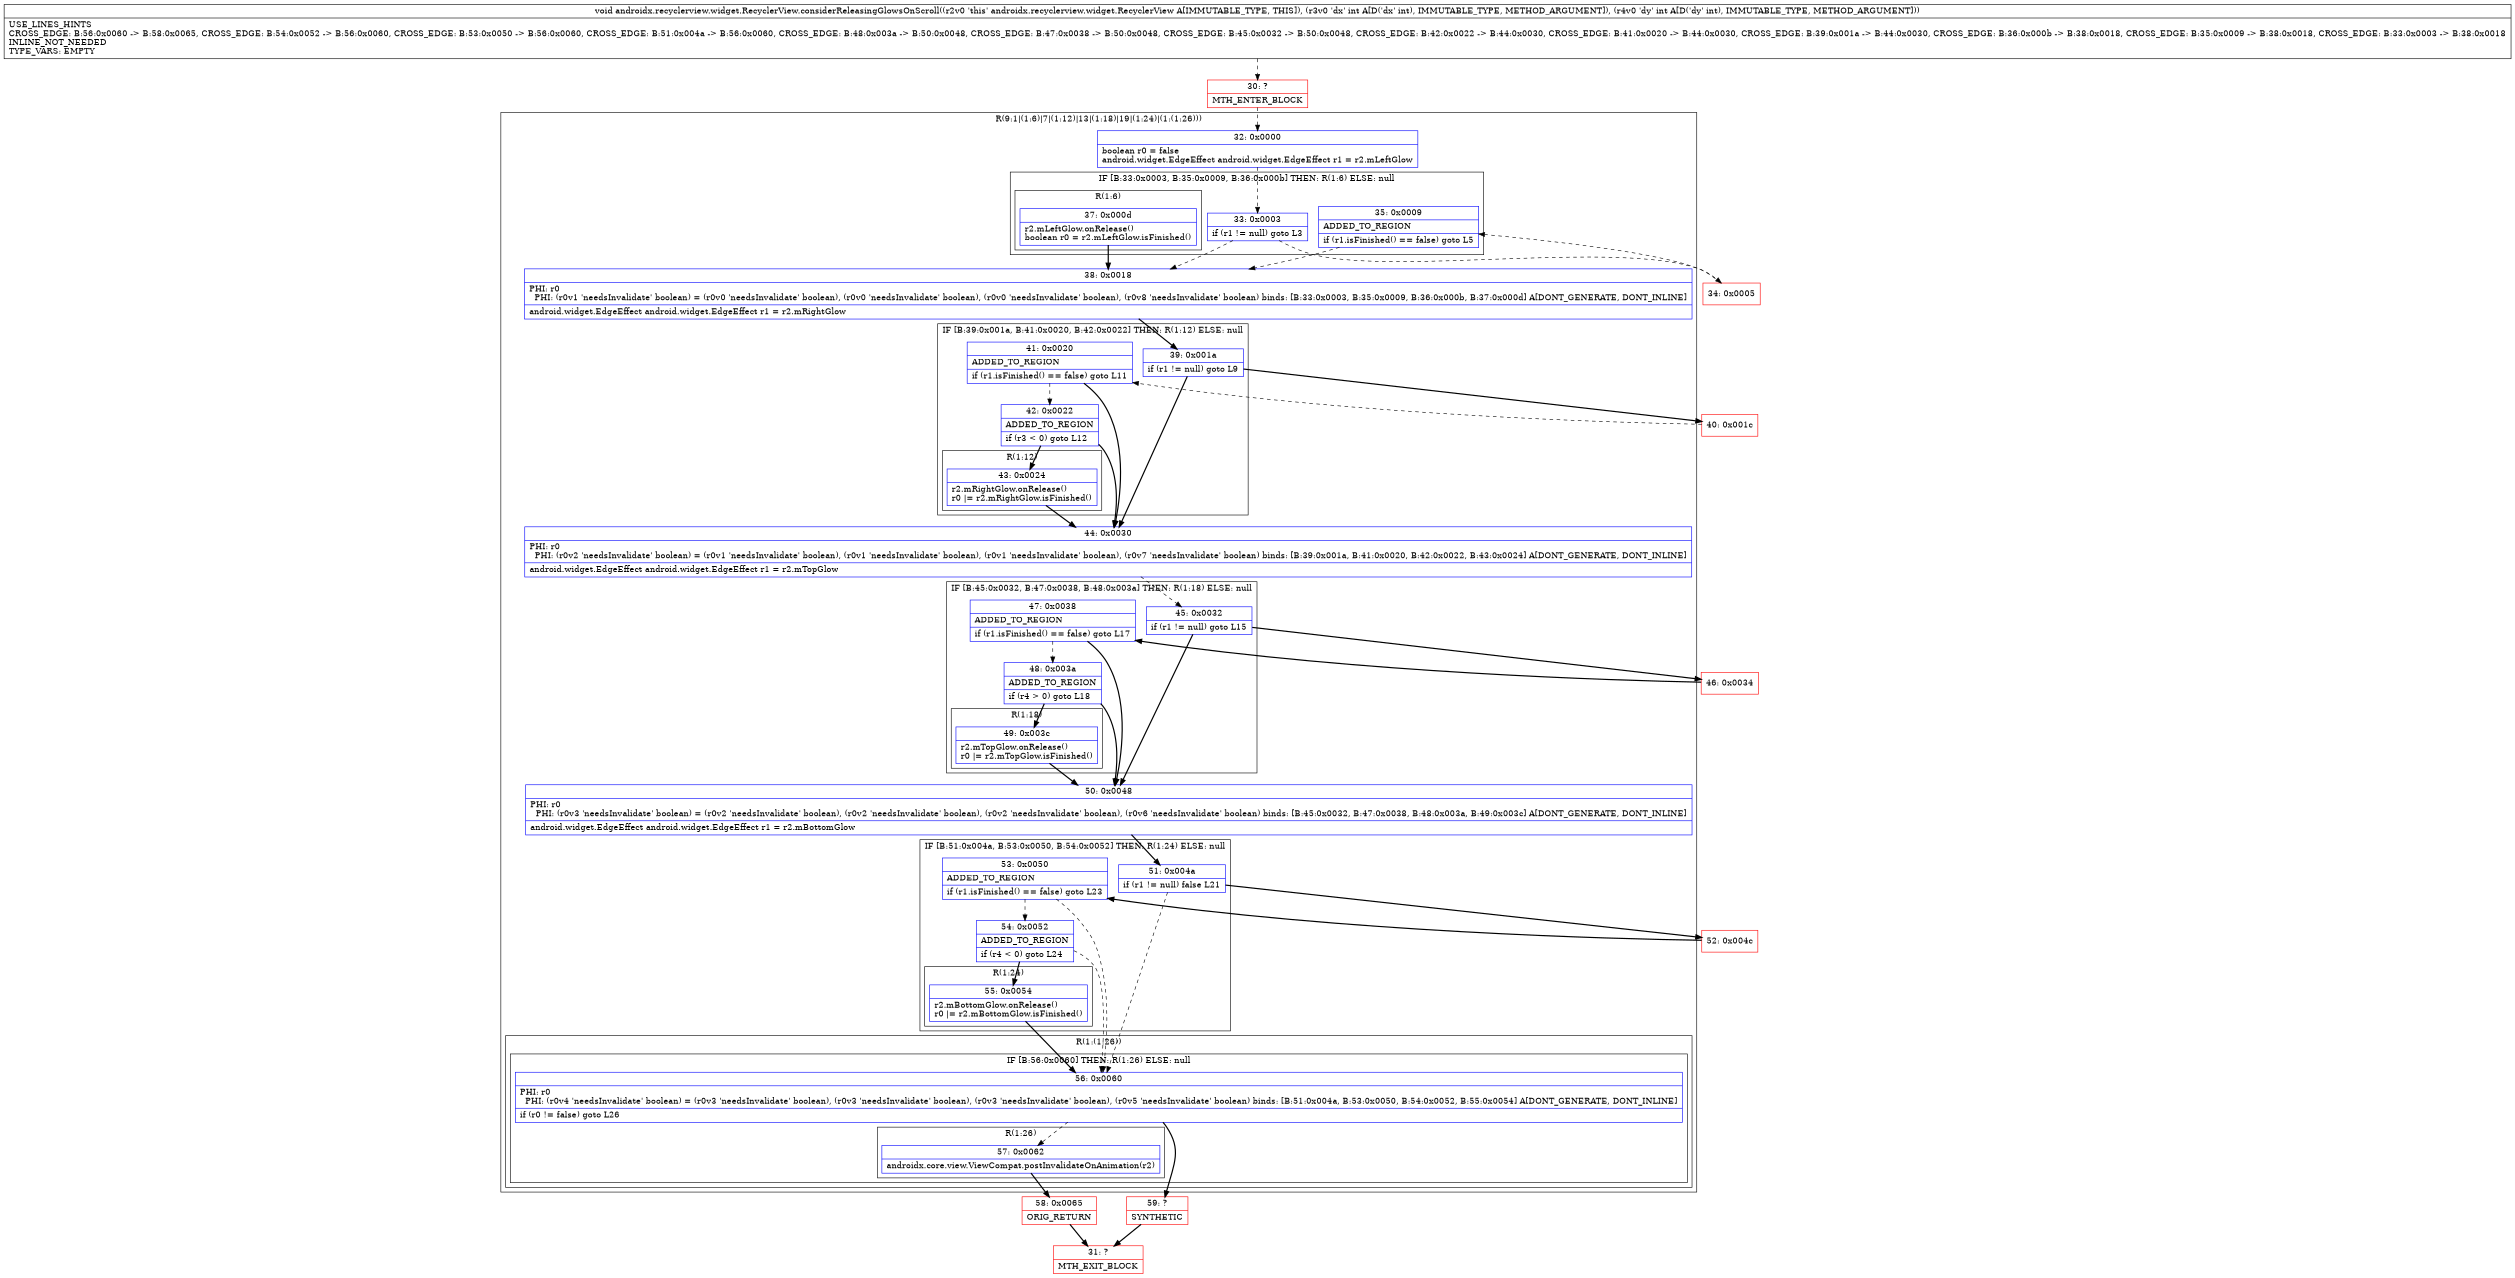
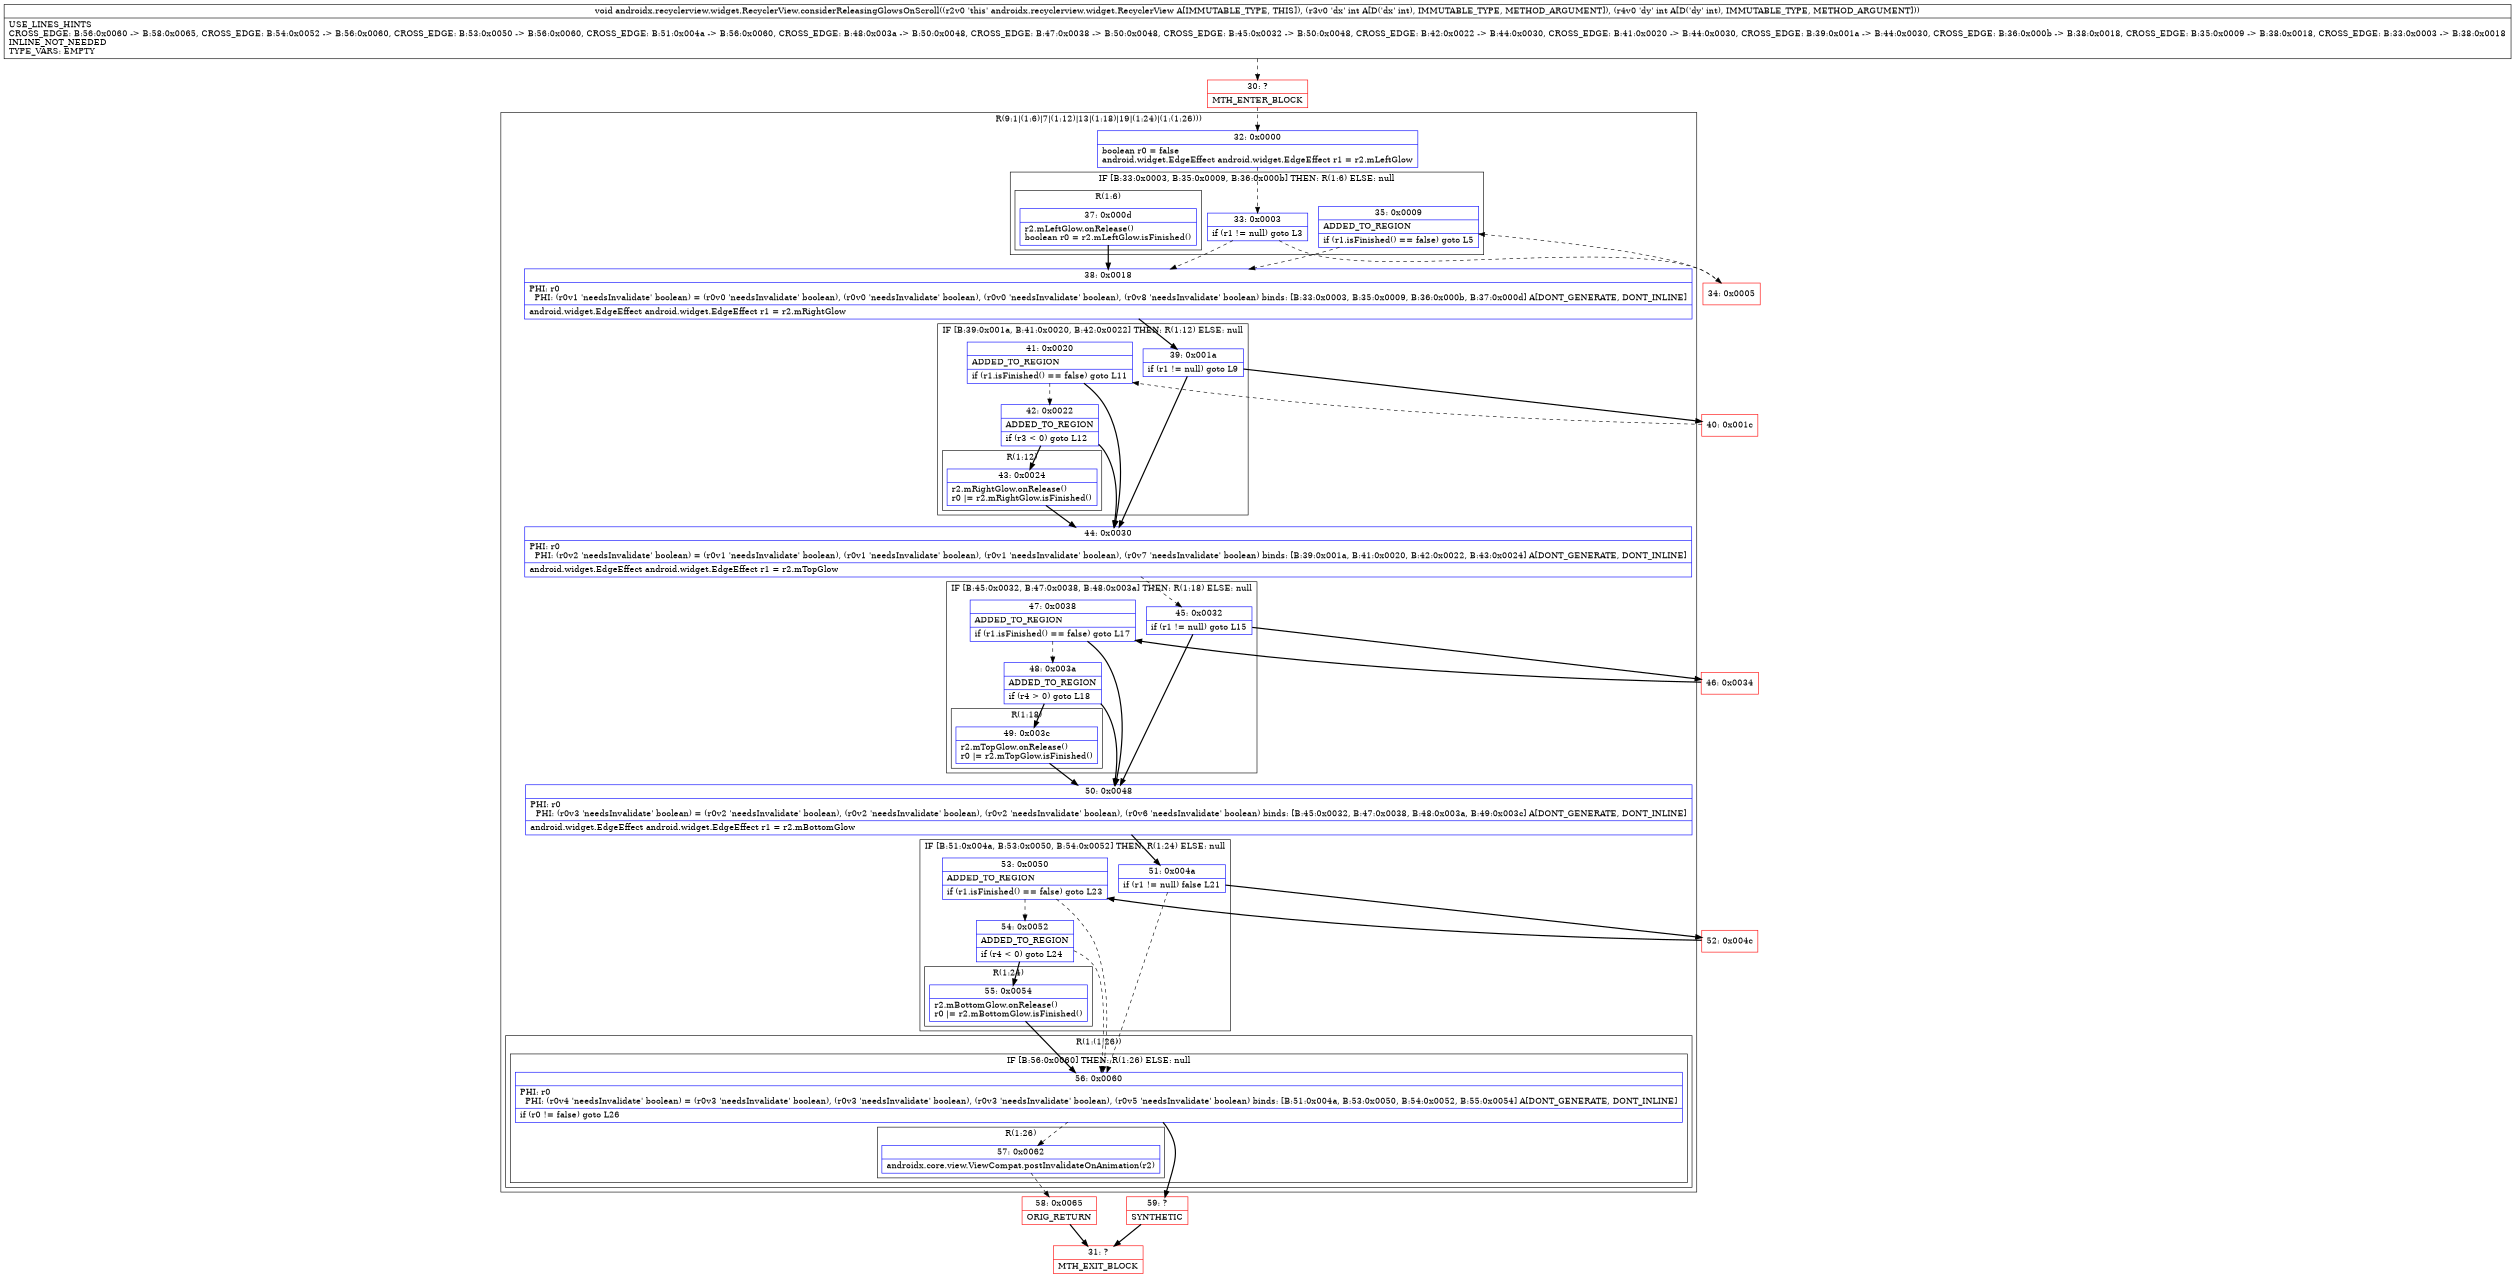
(1038, 1183) -> (1038, 1183)
